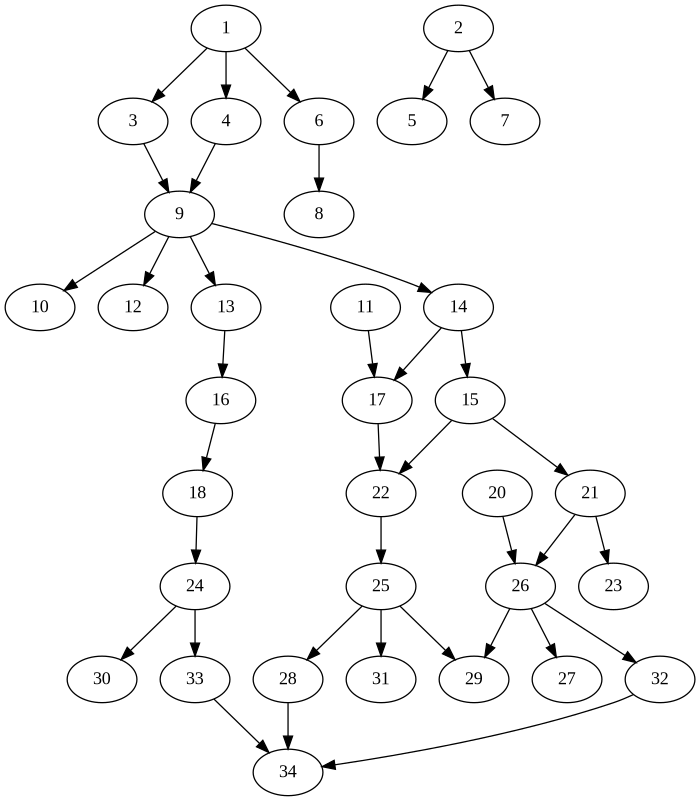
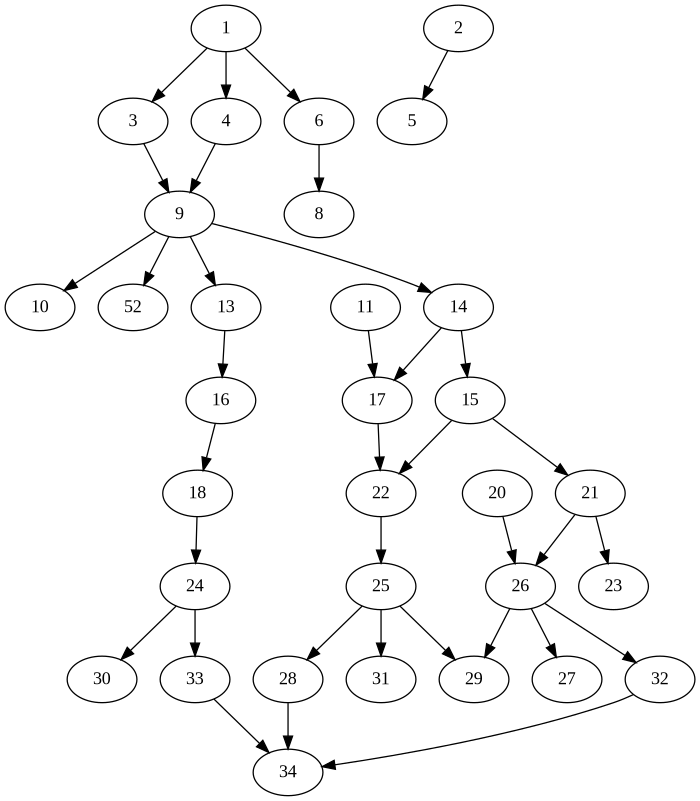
(505, 121) -> none
(133, 307) -> (133, 307)
